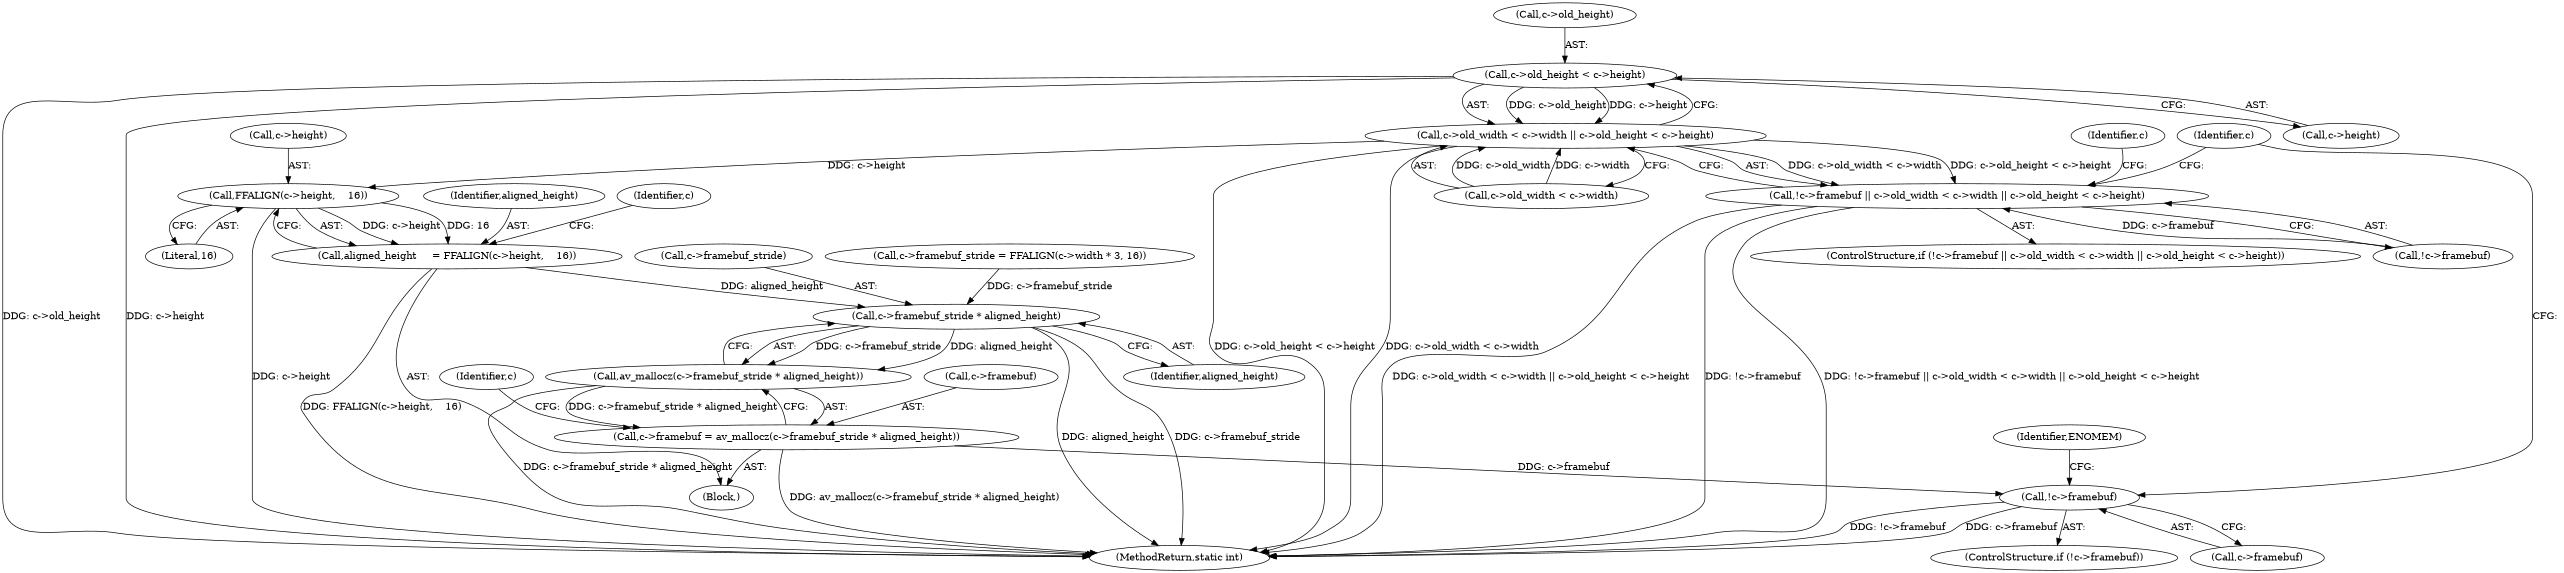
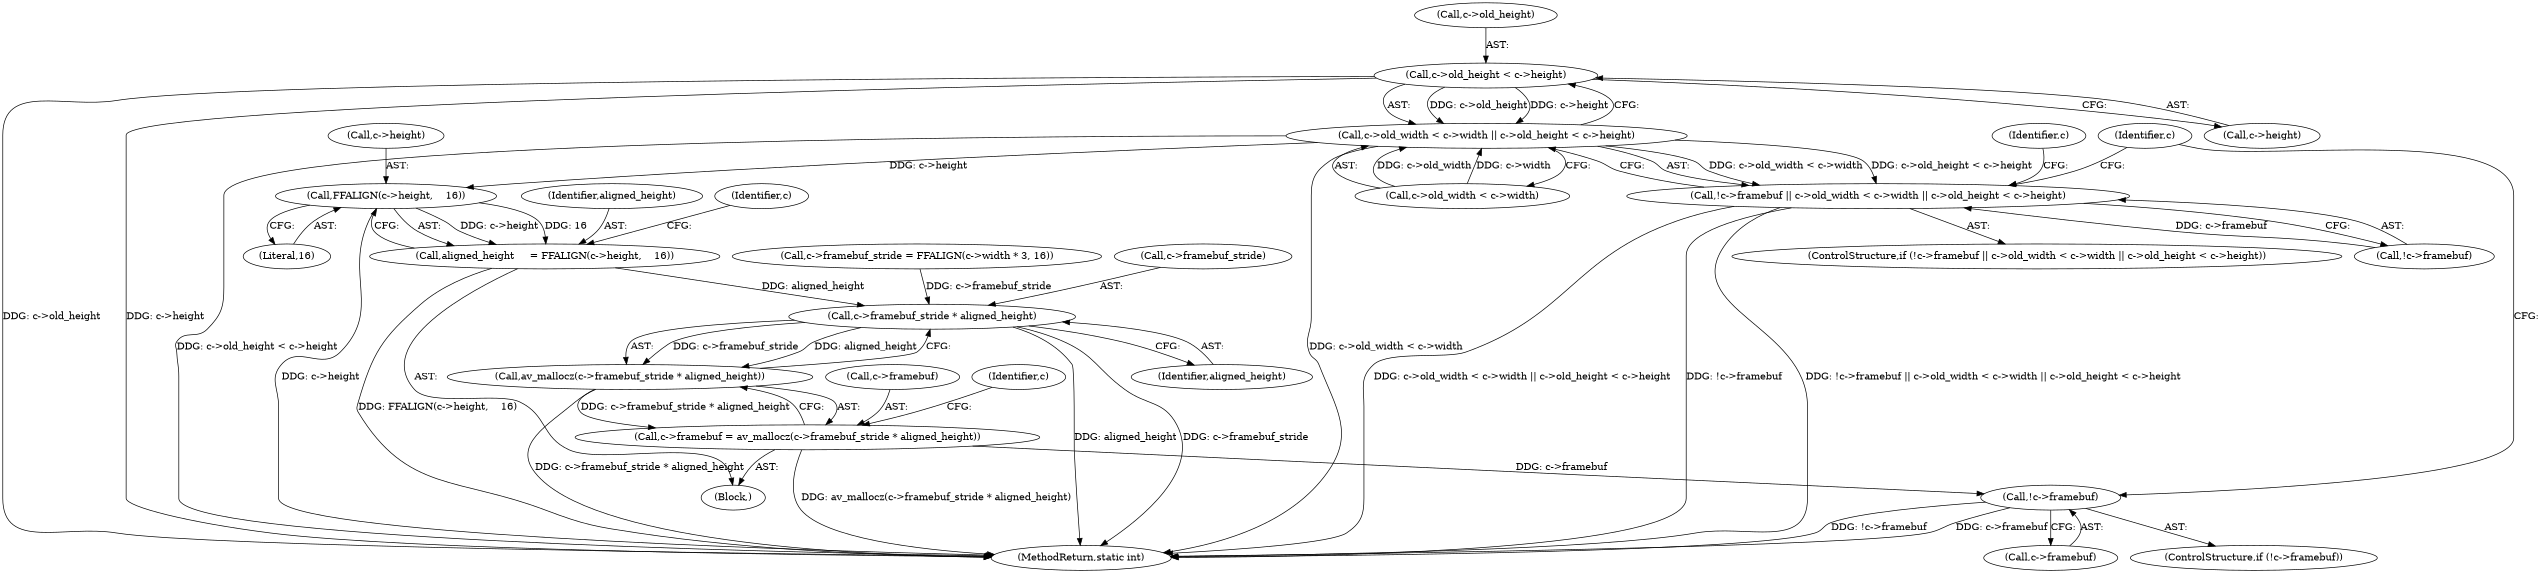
(2069, 437) -> none
